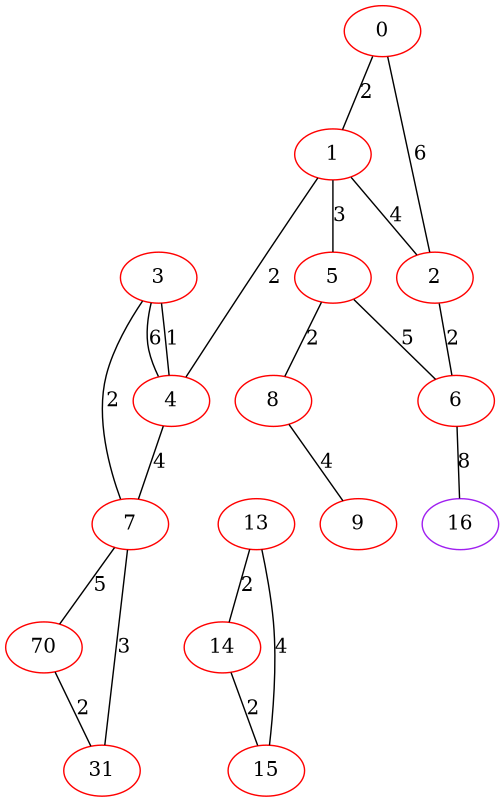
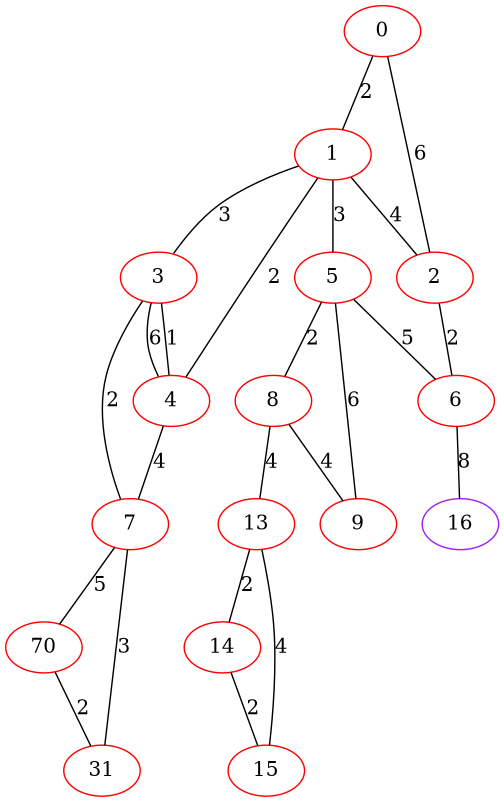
none -> (228, 199)
none -> (346, 401)
none -> (265, 463)
